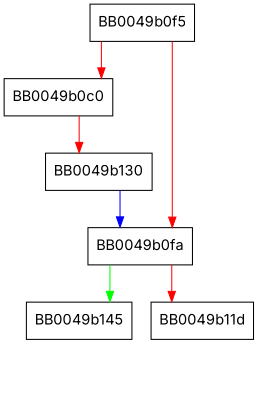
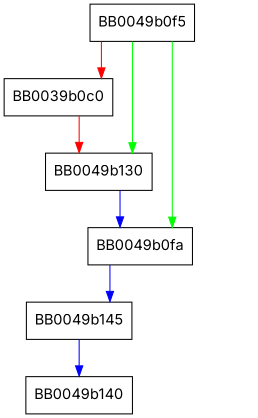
none -> (132, 92)
(58, 97) -> (58, 97)
(172, 129) -> (172, 129)
(110, 278) -> (110, 278)
(202, 321) -> none
none -> (79, 395)
